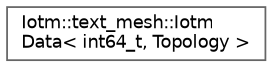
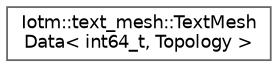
(136, 34) -> (139, 34)
